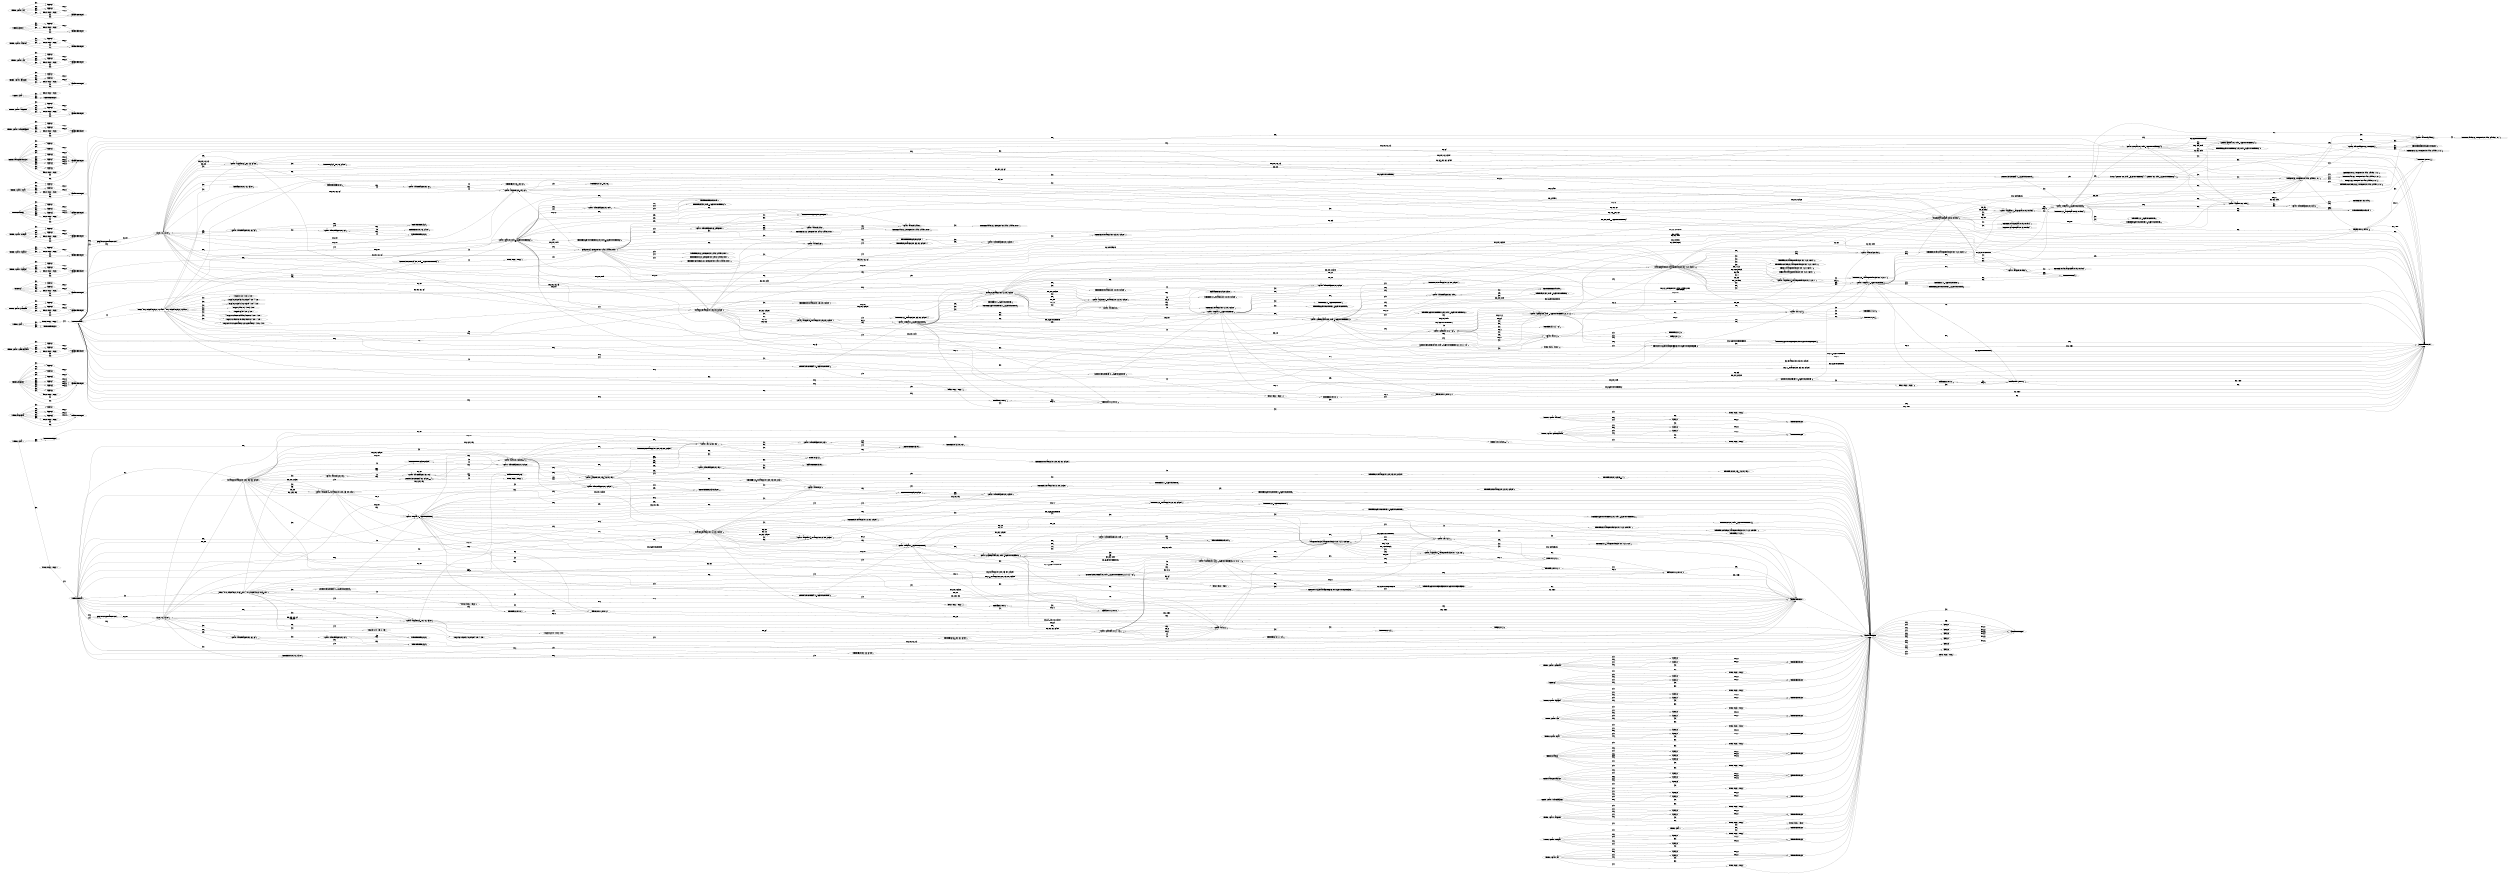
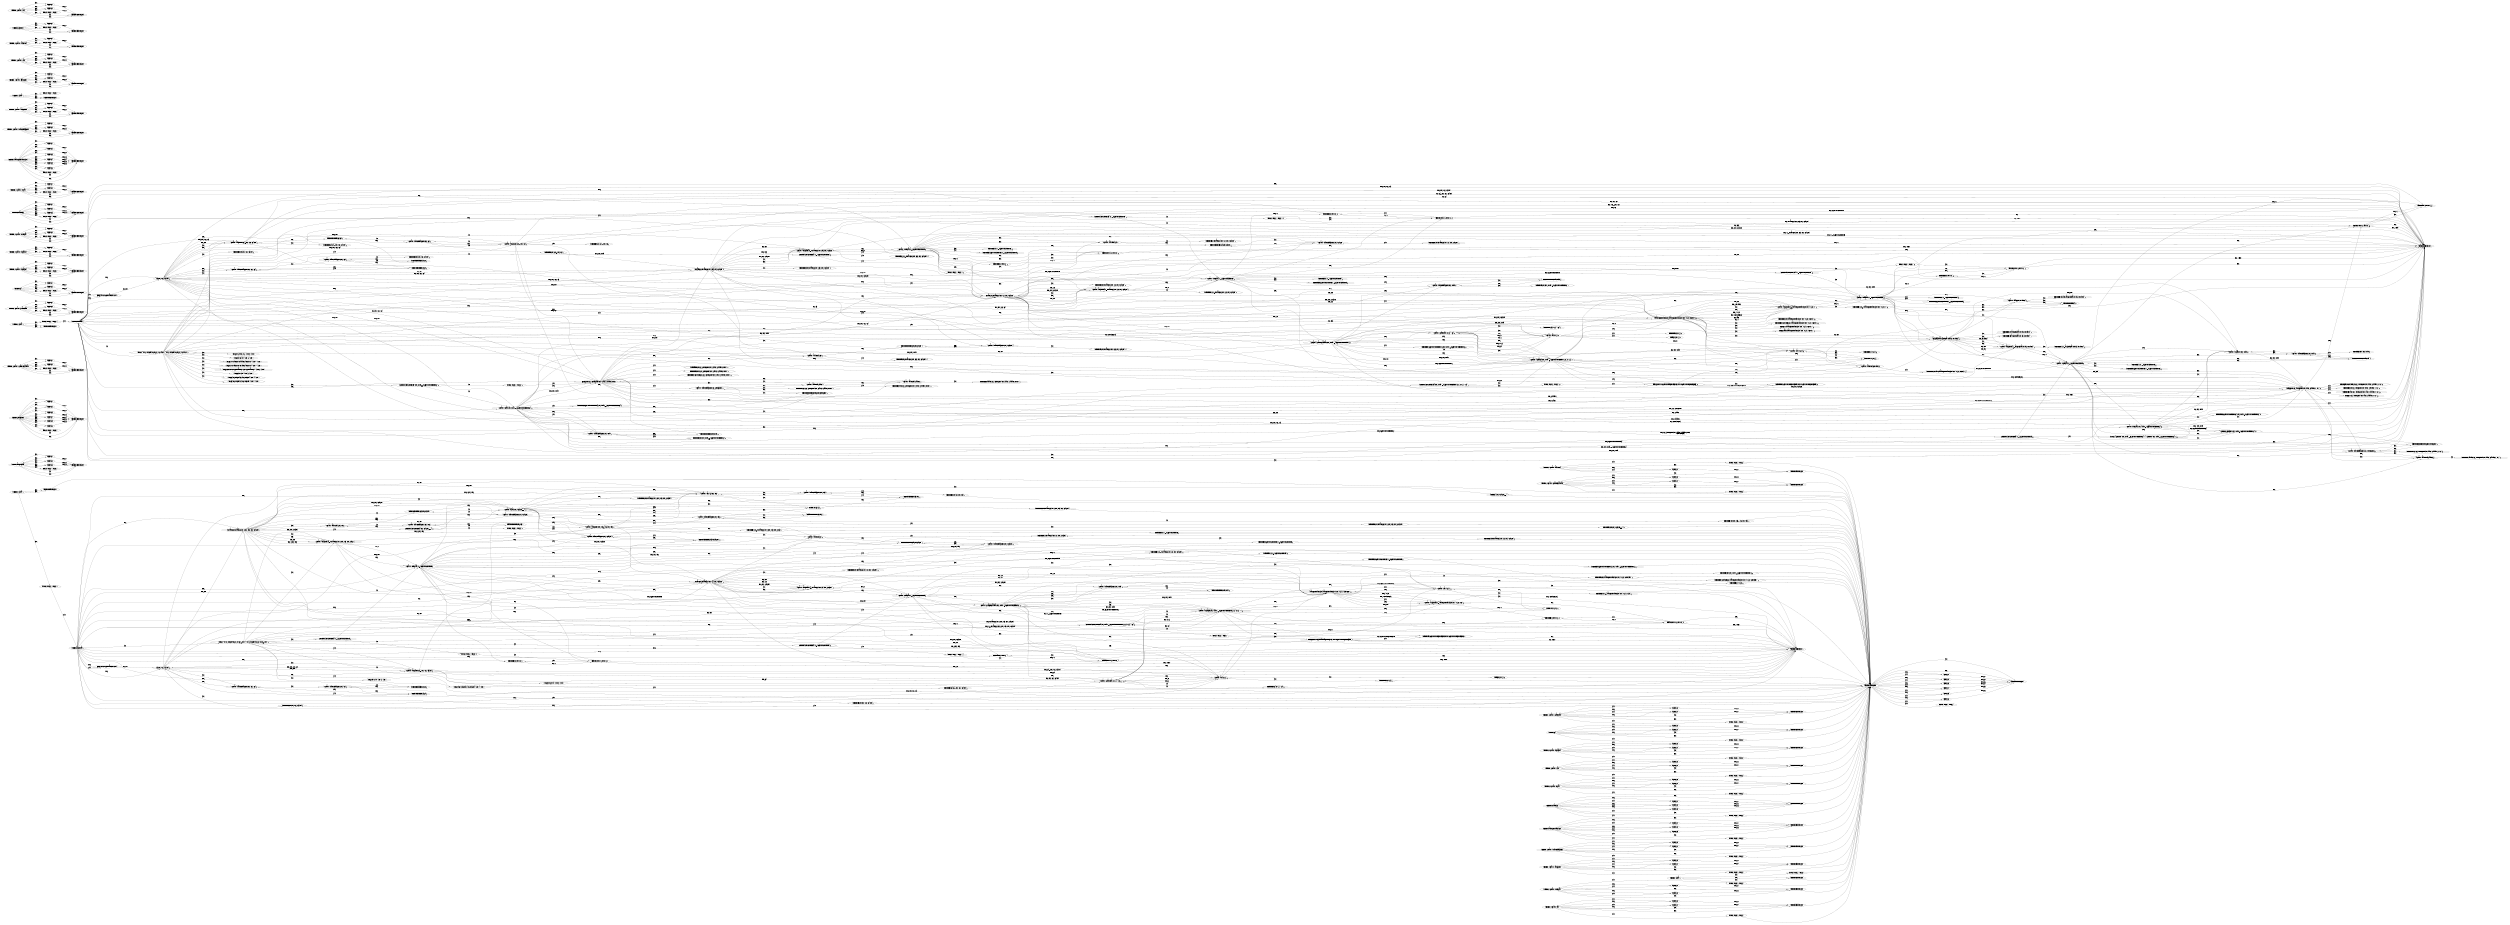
(663, 222) -> none
(608, 280) -> (630, 261)
